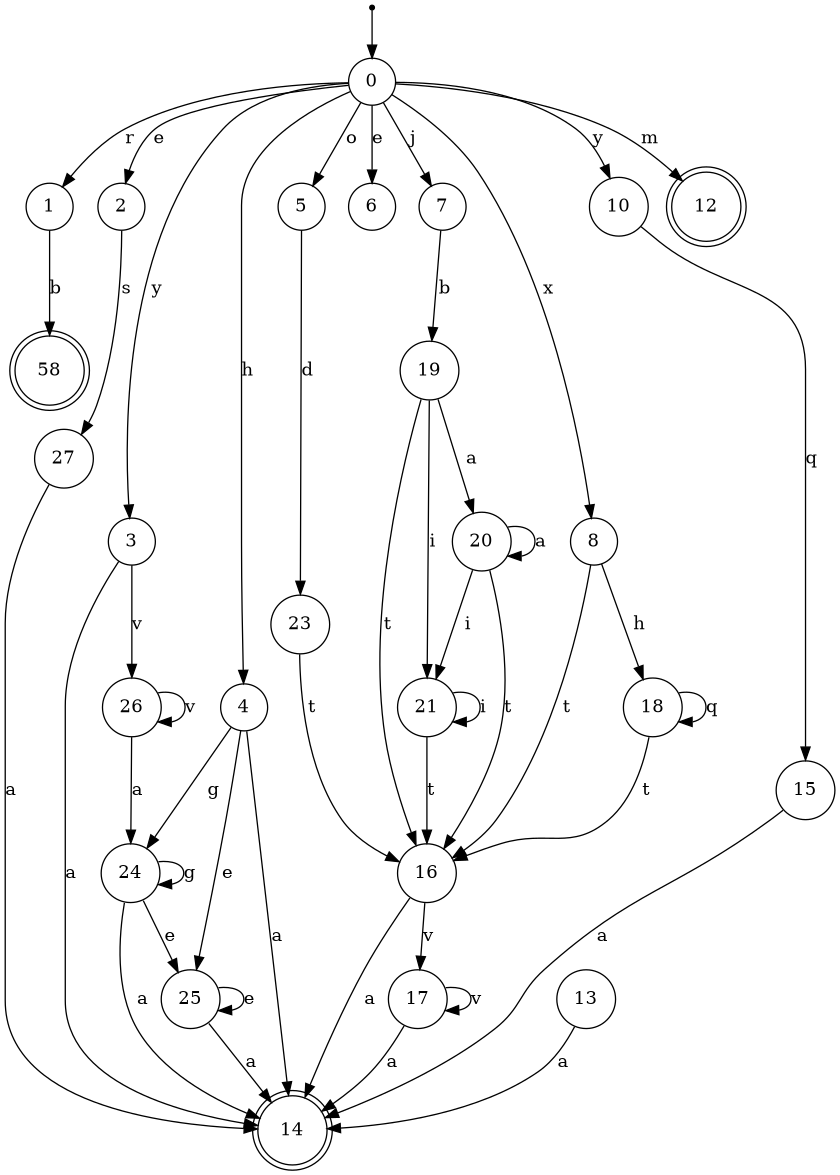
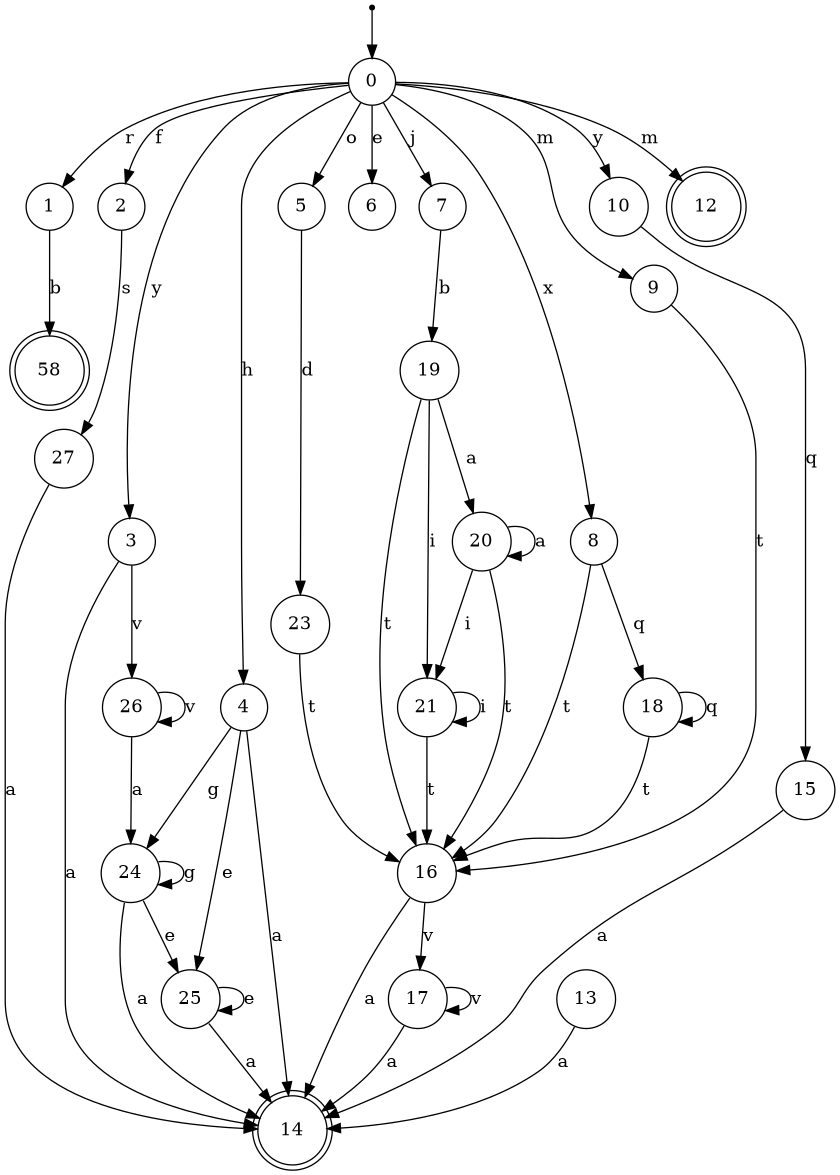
(159, 139) -> (159, 139)
none -> (654, 289)
(640, 624) -> (640, 624)
